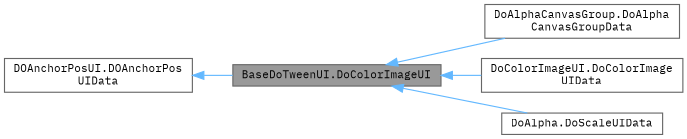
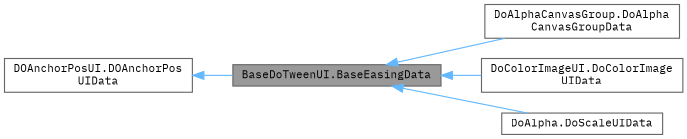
(337, 75) -> (337, 75)
